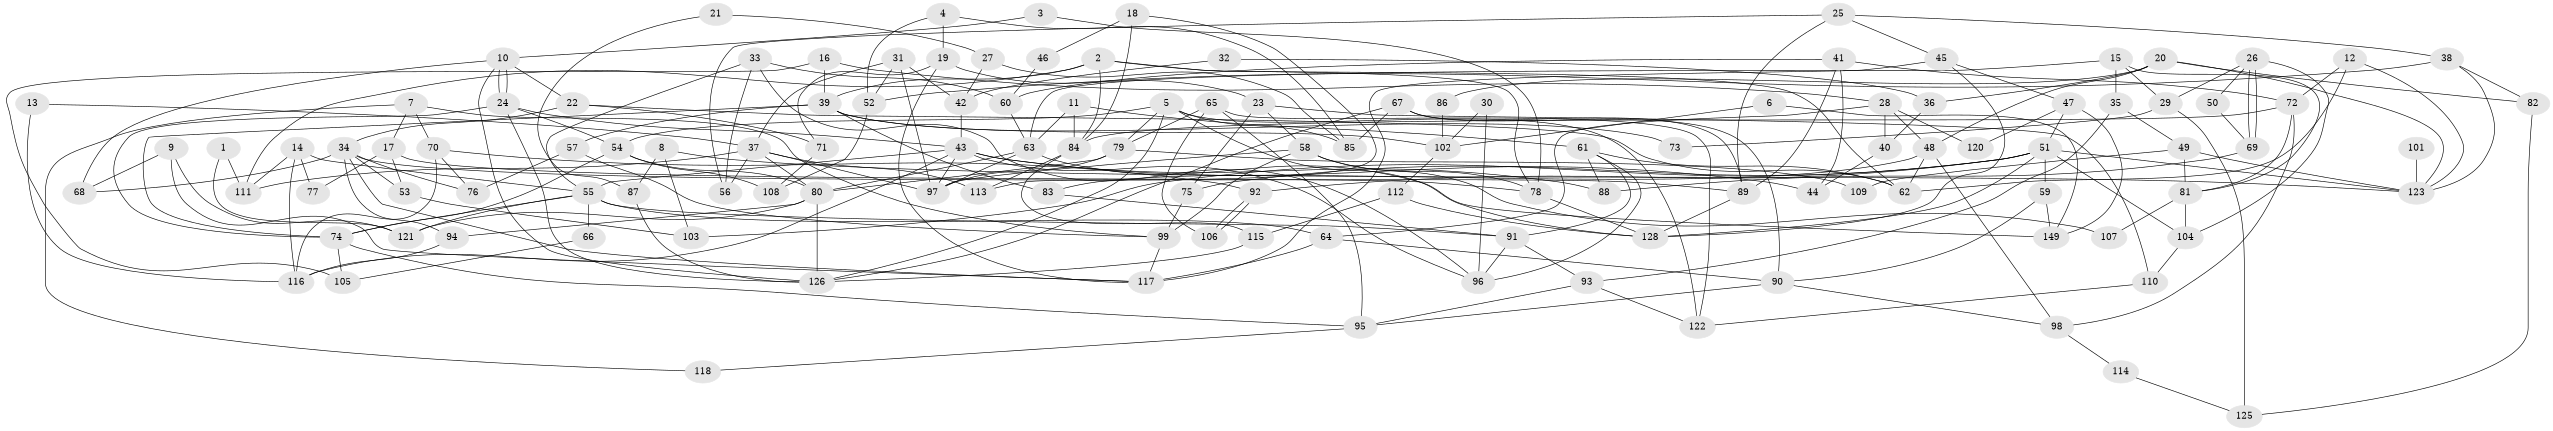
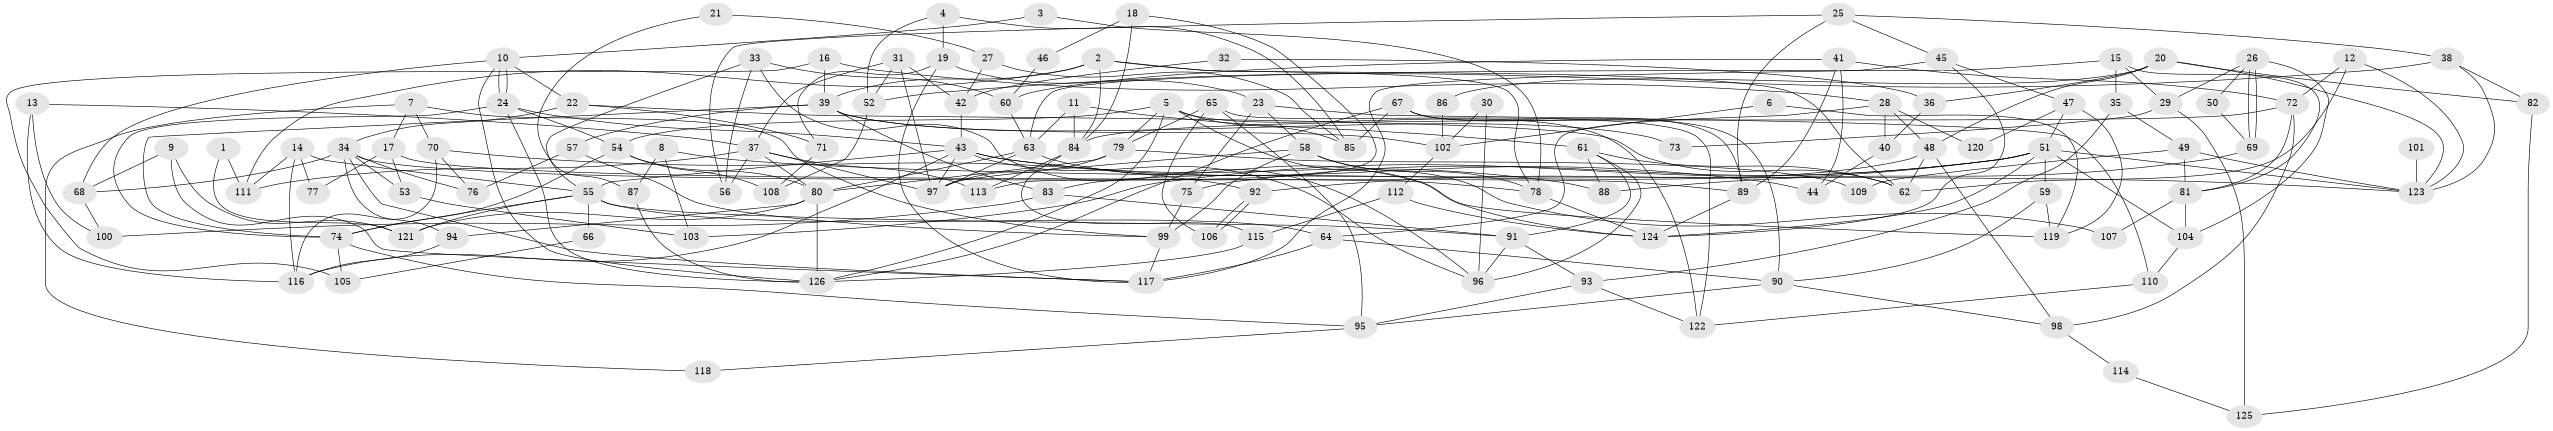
none -> (104, 238)
(1650, 238) -> (1650, 238)
(2051, 238) -> (2051, 238)
